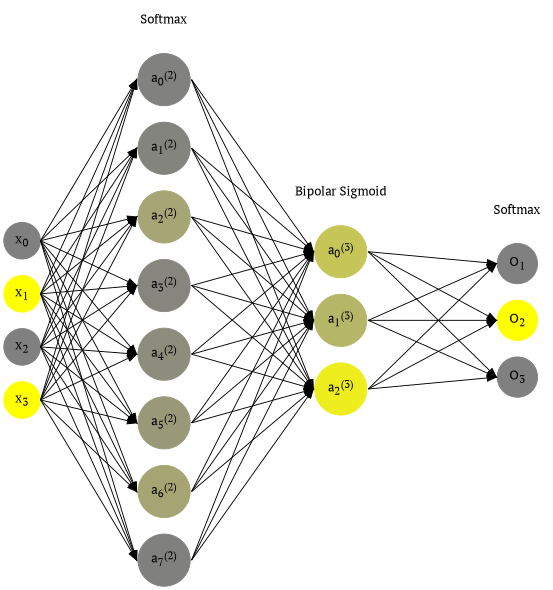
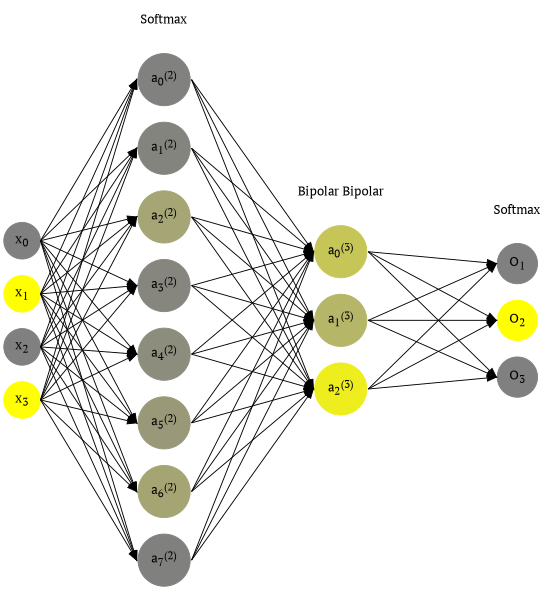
(341, 192) -> (341, 192)
